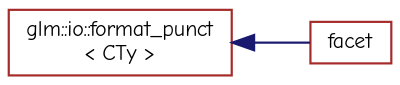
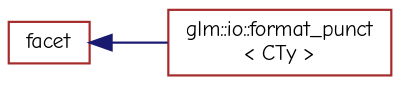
(282, 43) -> (140, 43)
